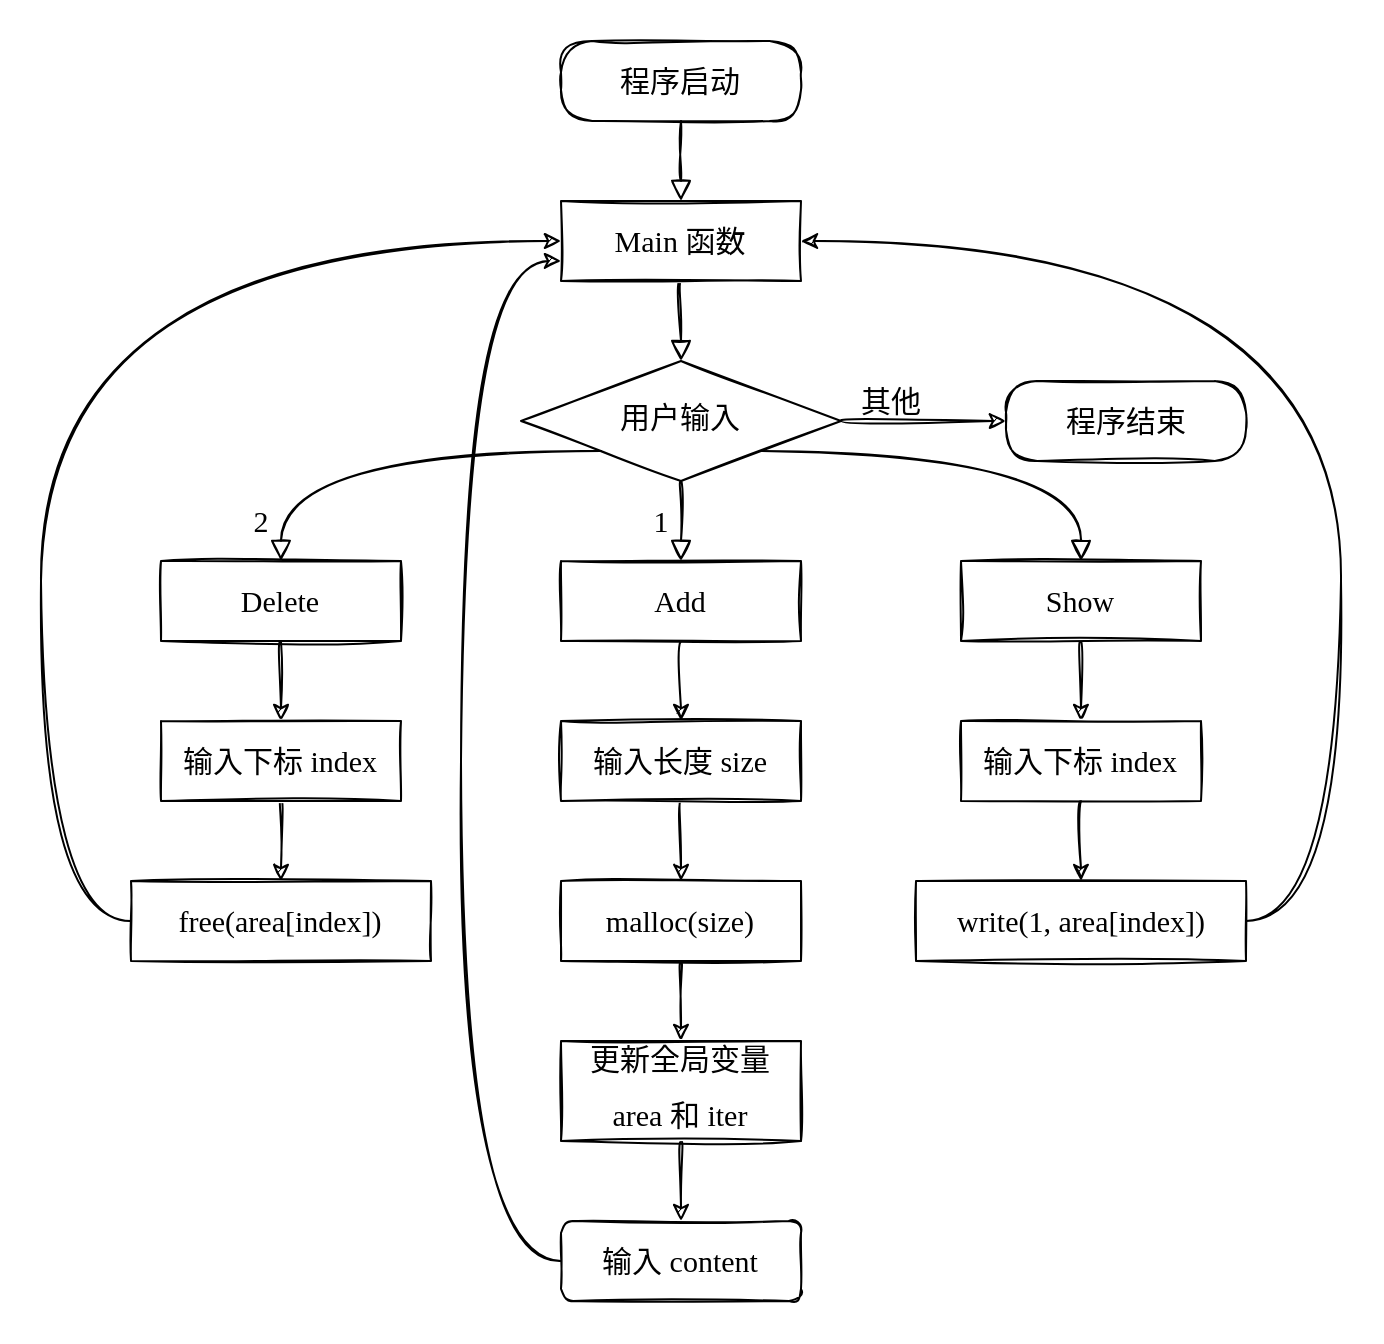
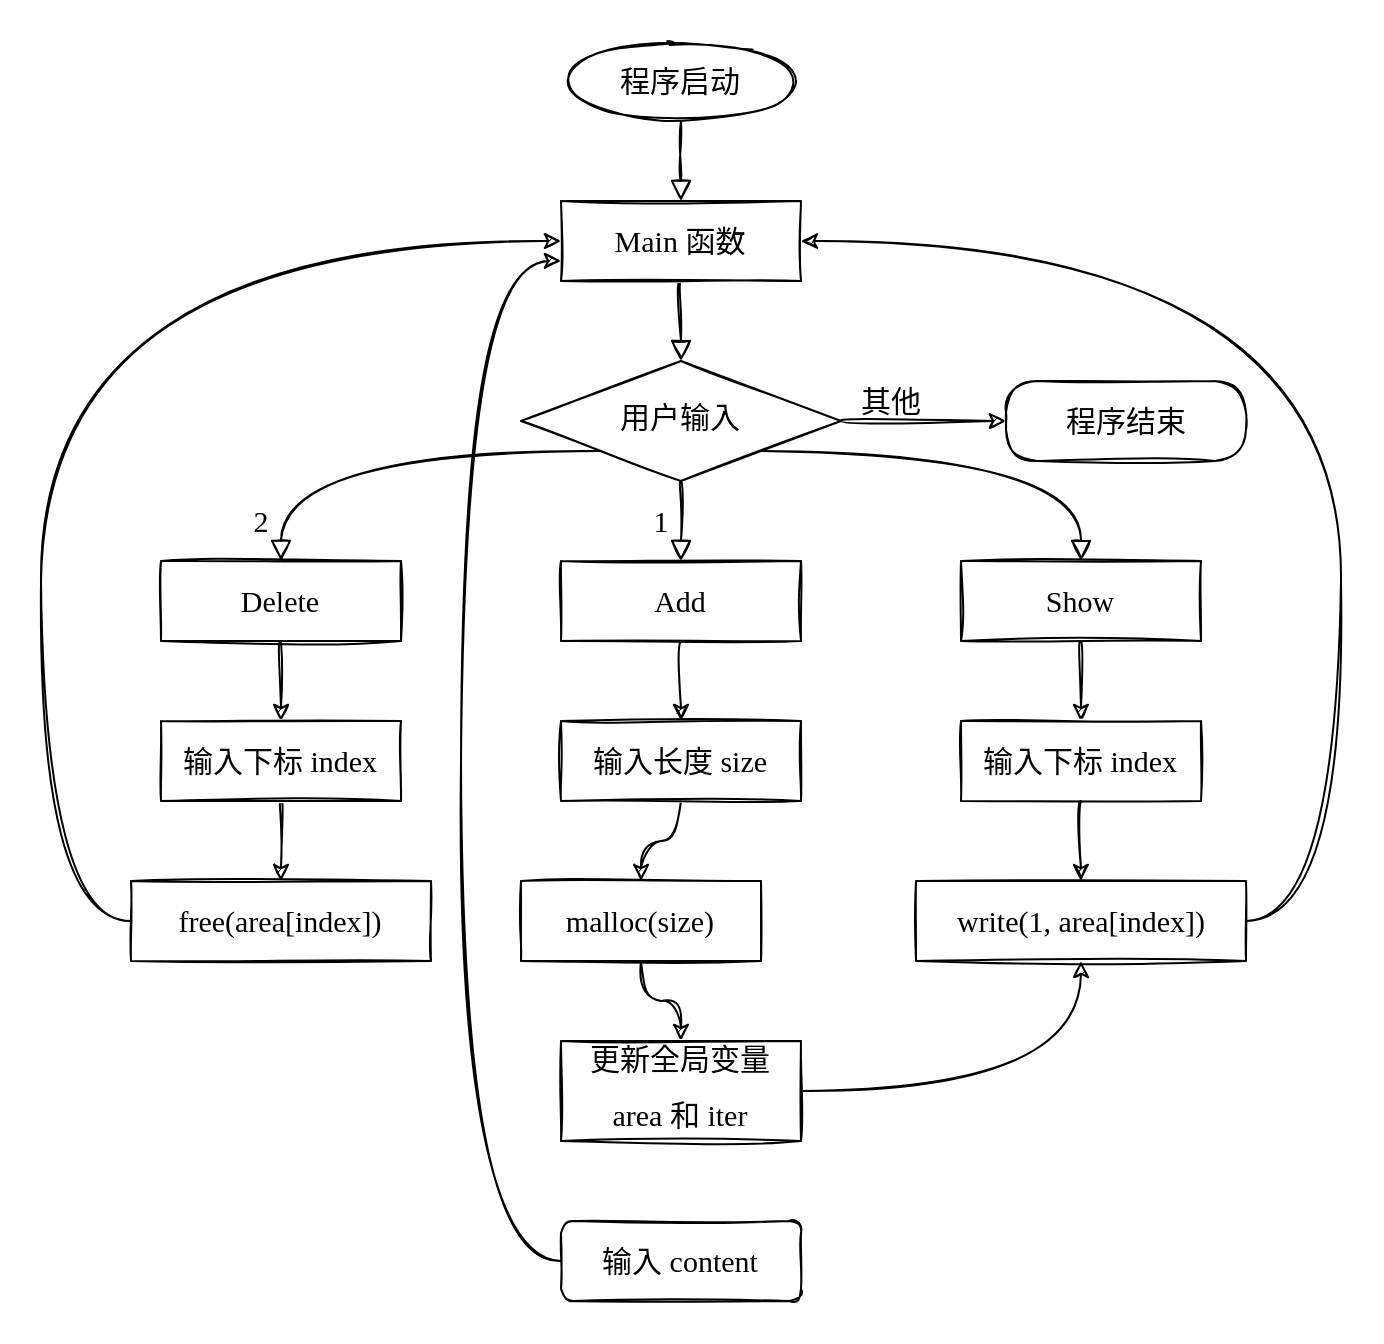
(681, 81) -> (681, 81)
(681, 921) -> (641, 921)
(681, 1177) -> (967, 1075)
